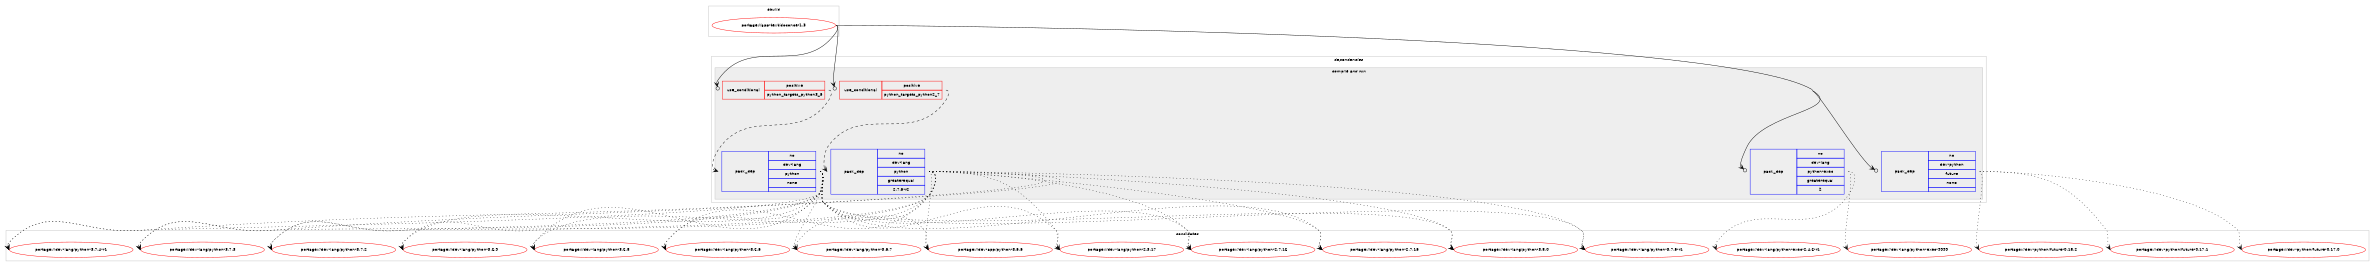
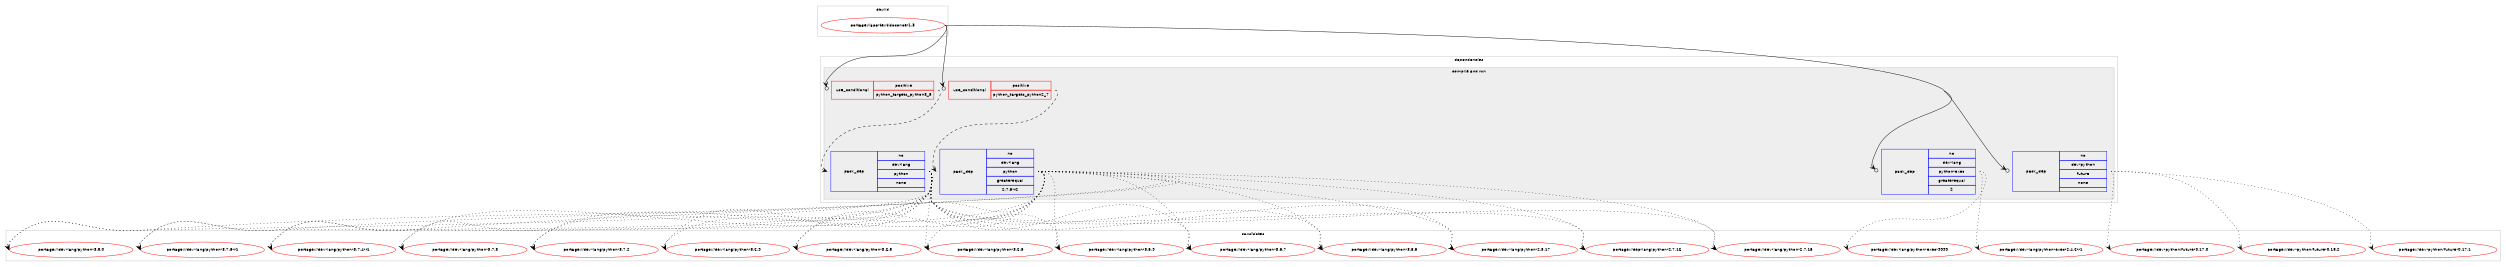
(991, 250) -> (1384, 250)
none -> (1122, 250)
(1253, 250) -> (1647, 250)
